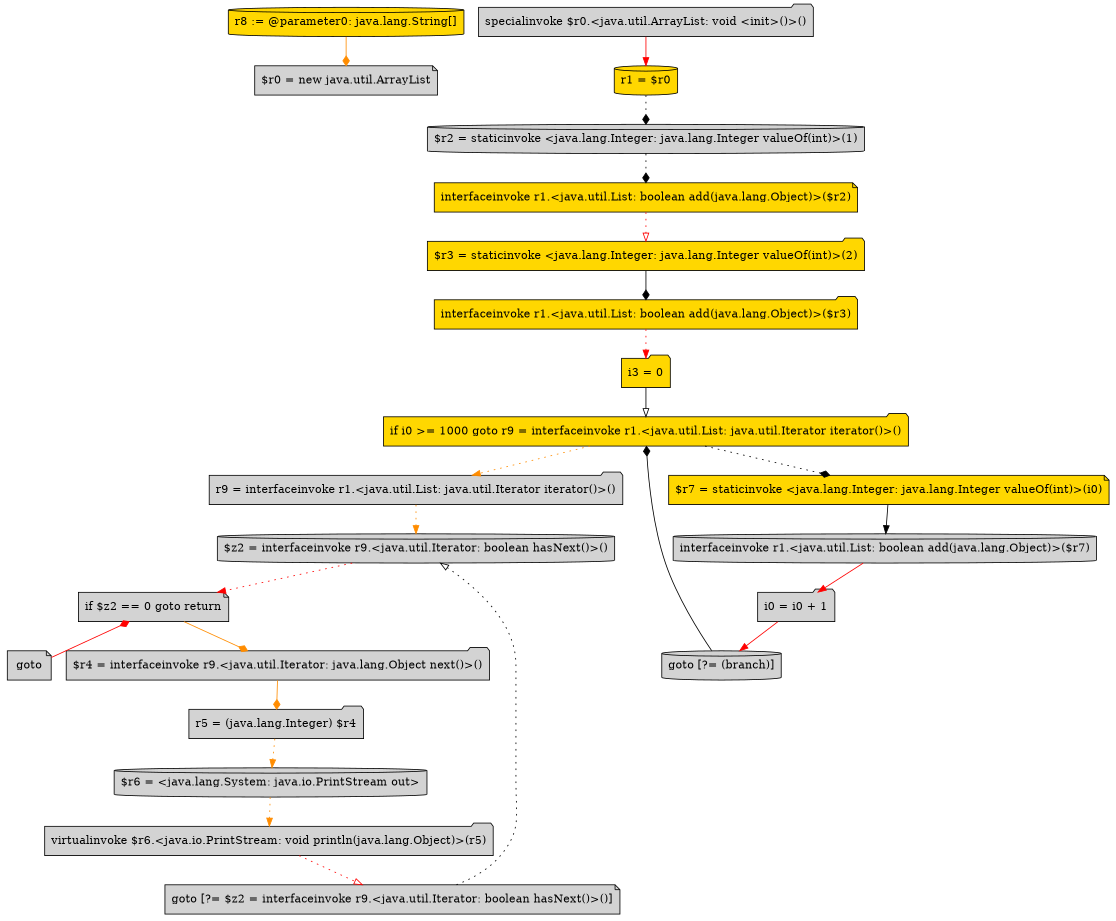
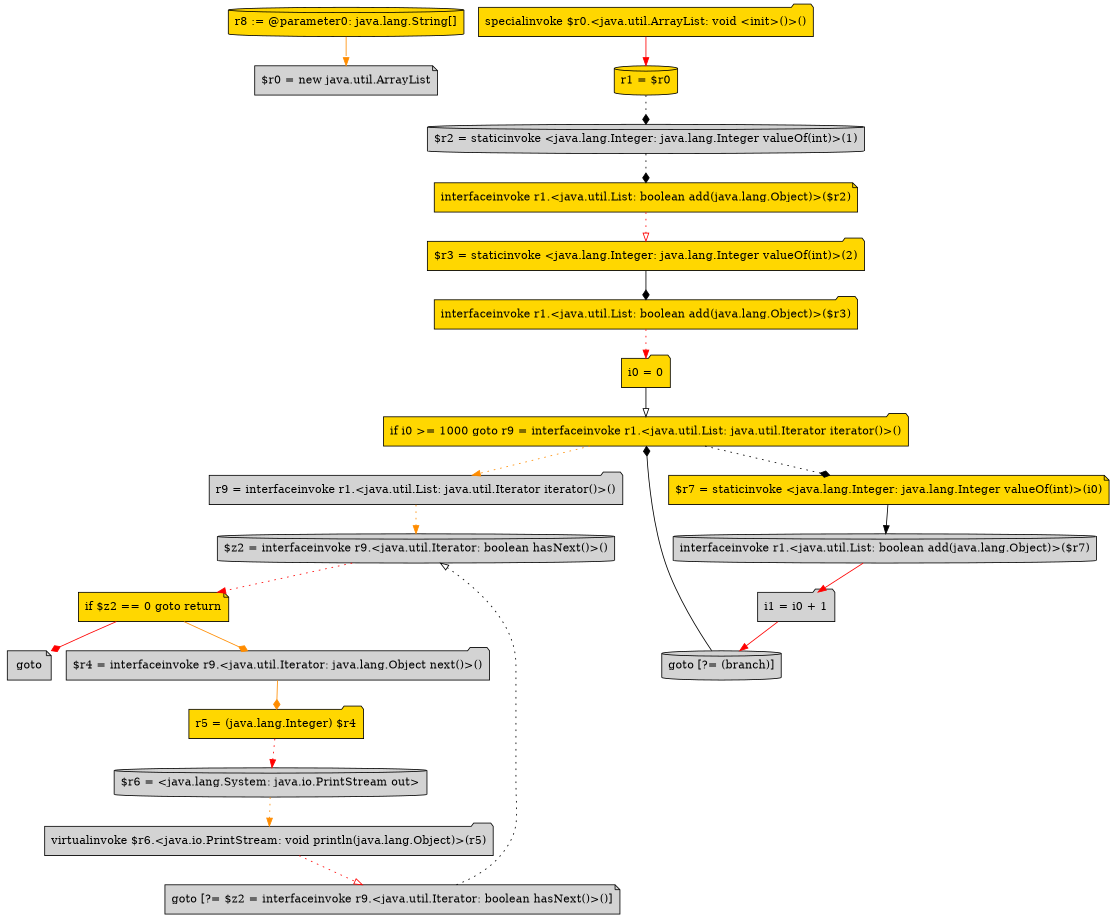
(646, 22) -> (646, 22)
(346, 46) -> (346, 46)
(646, 373) -> (646, 373)
(154, 607) -> (154, 607)
(796, 607) -> (796, 607)
(86, 642) -> (88, 634)
(276, 724) -> (276, 724)
(274, 749) -> (274, 749)
